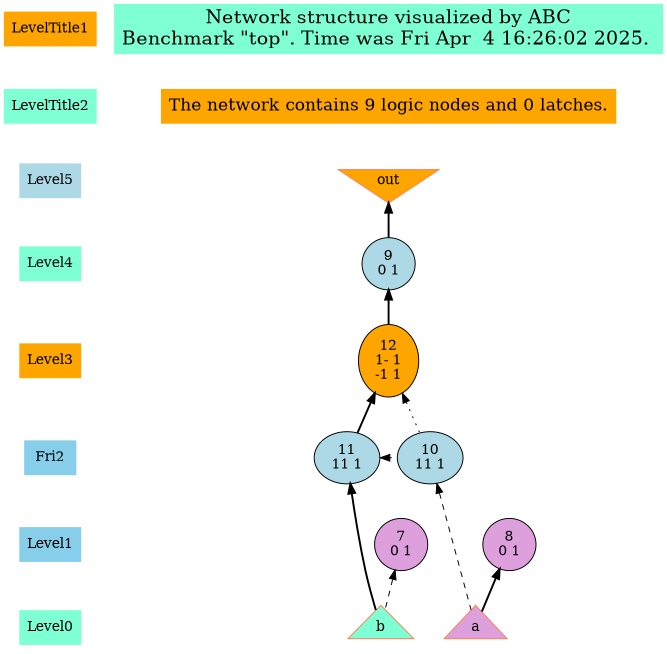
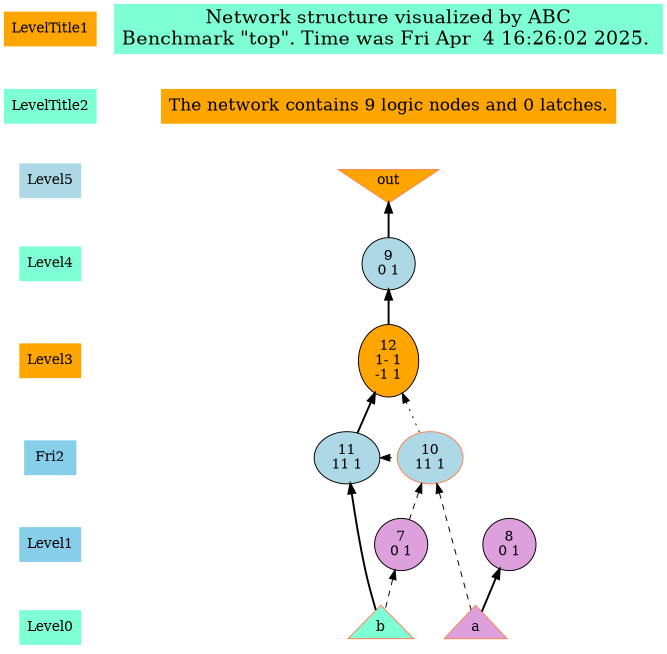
(430, 458) -> (430, 458)
none -> (414, 506)
